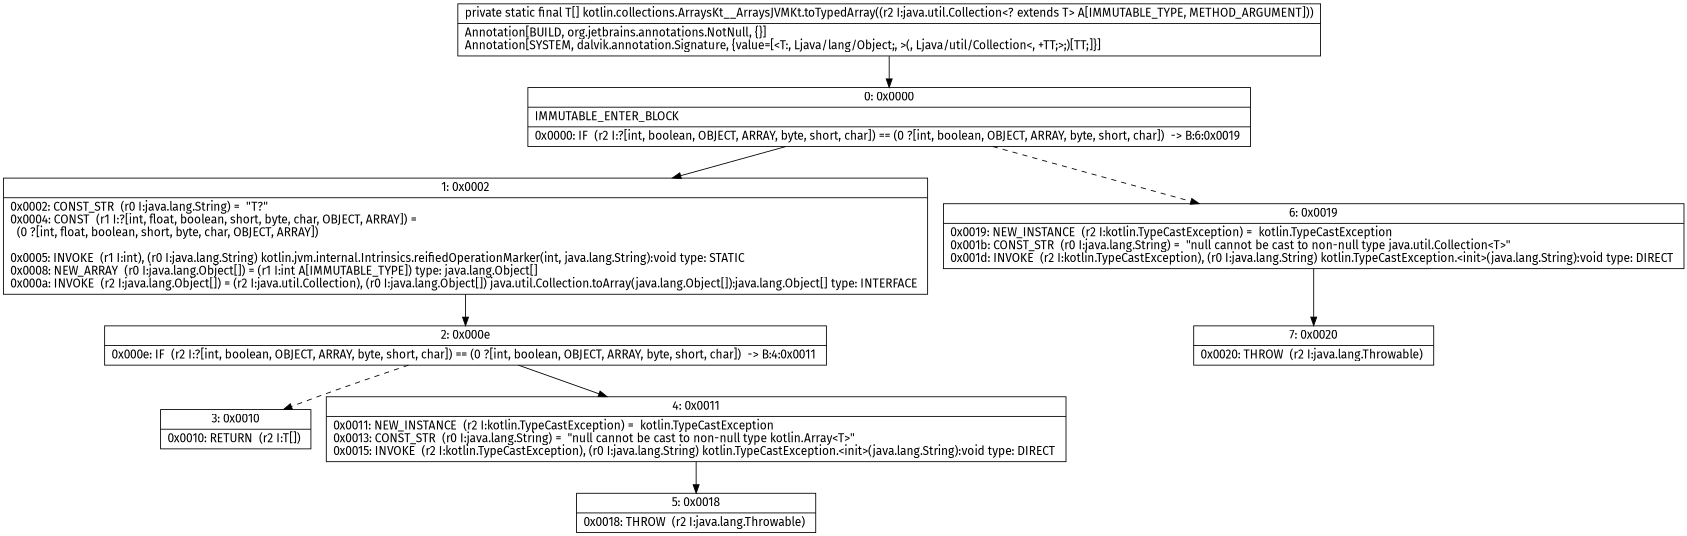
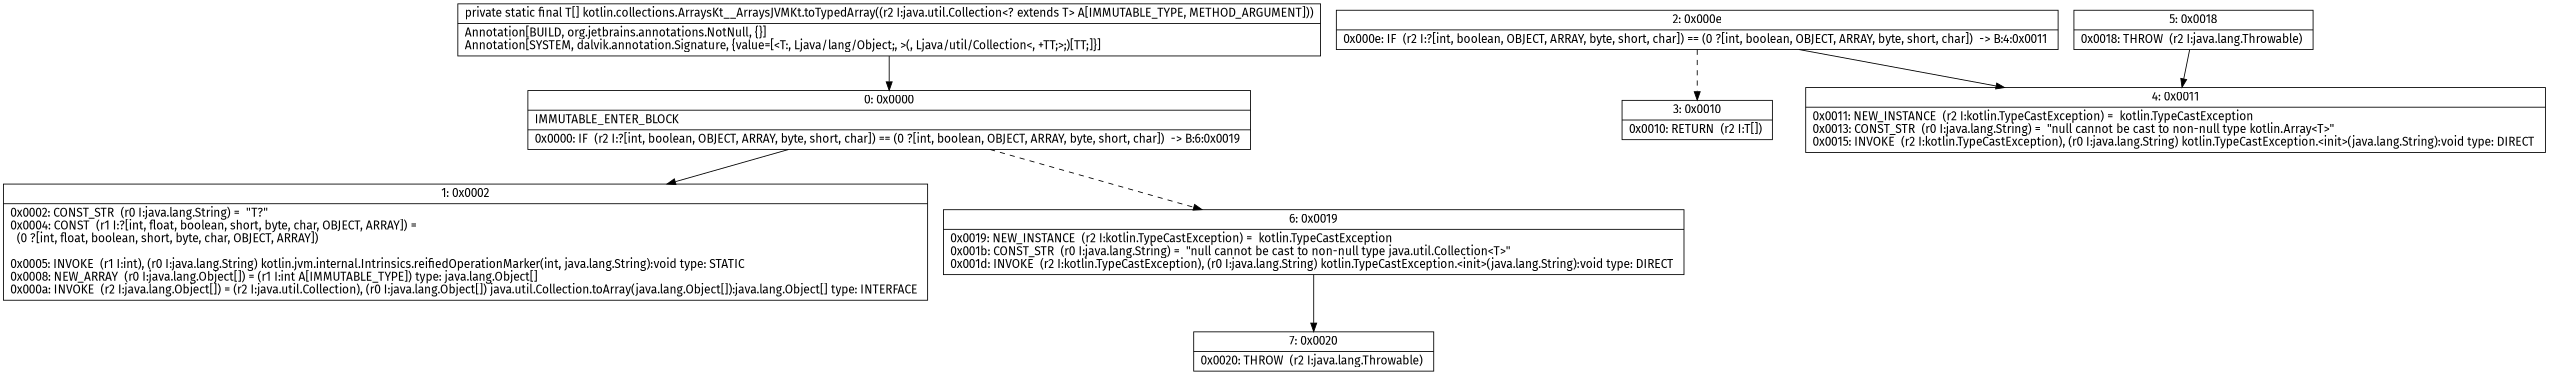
(466, 306) -> none
(696, 473) -> (2187, 64)
